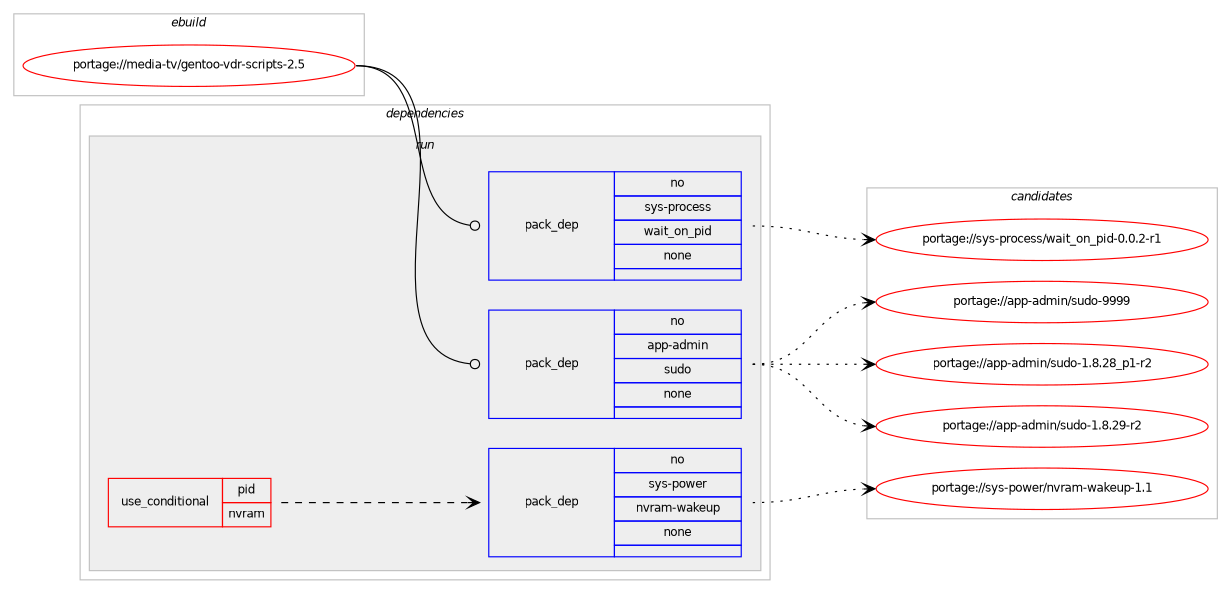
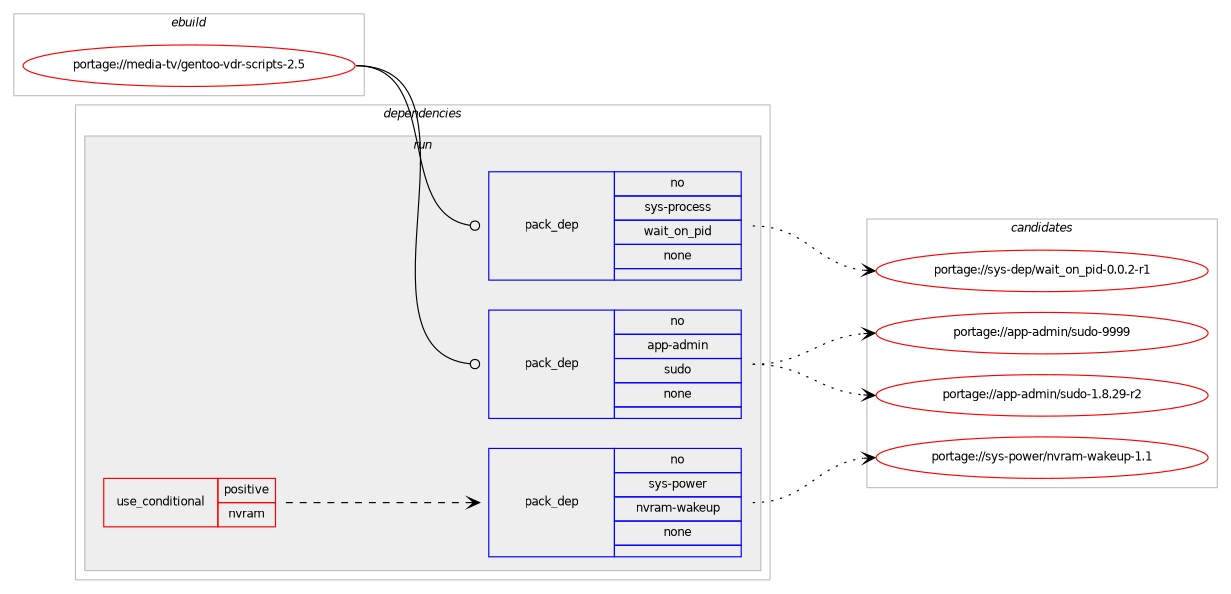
(1042, 240) -> (1042, 271)
(1042, 364) -> none
(247, 490) -> (247, 490)
